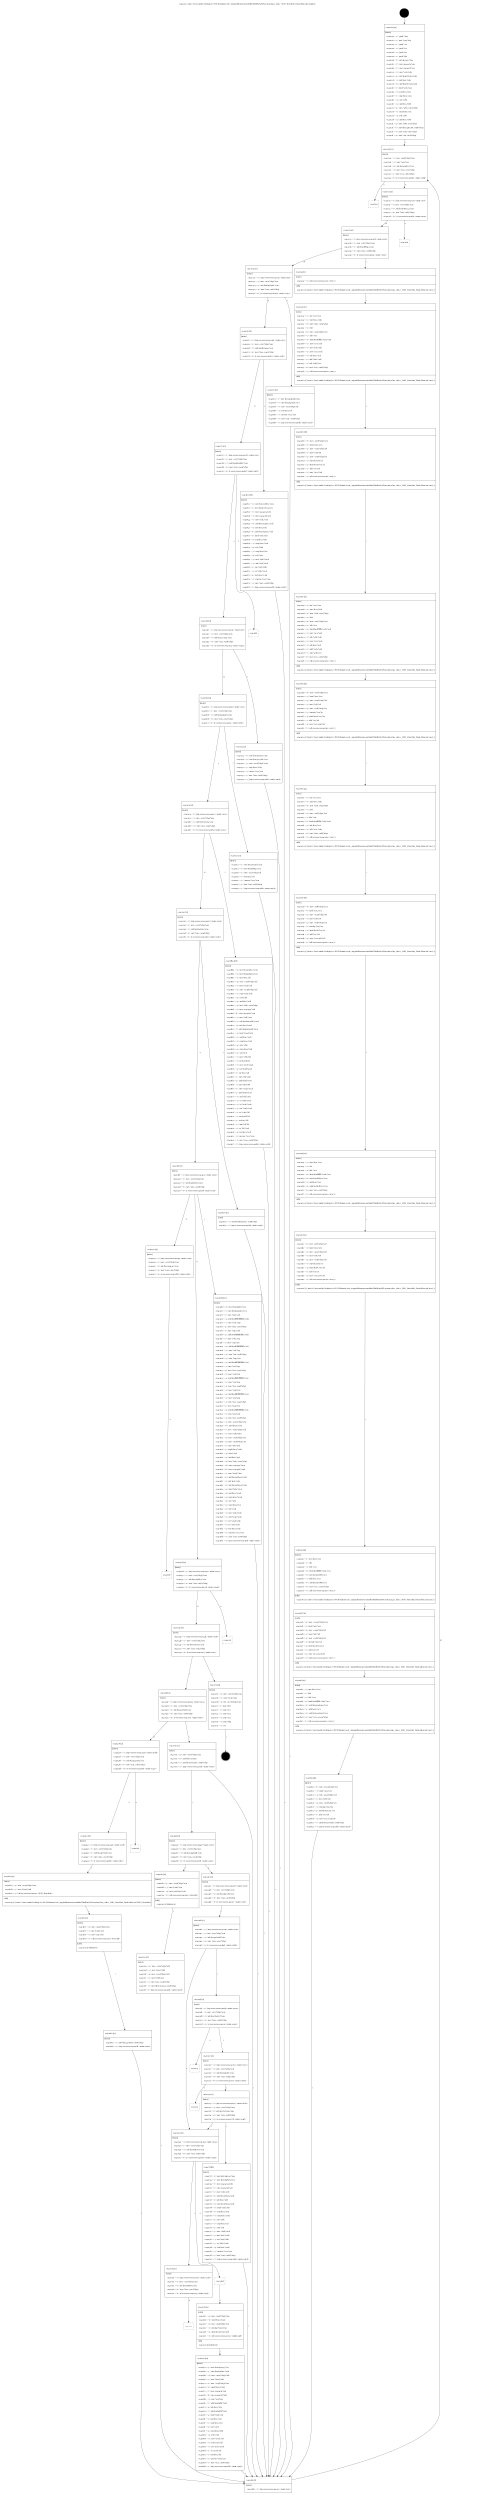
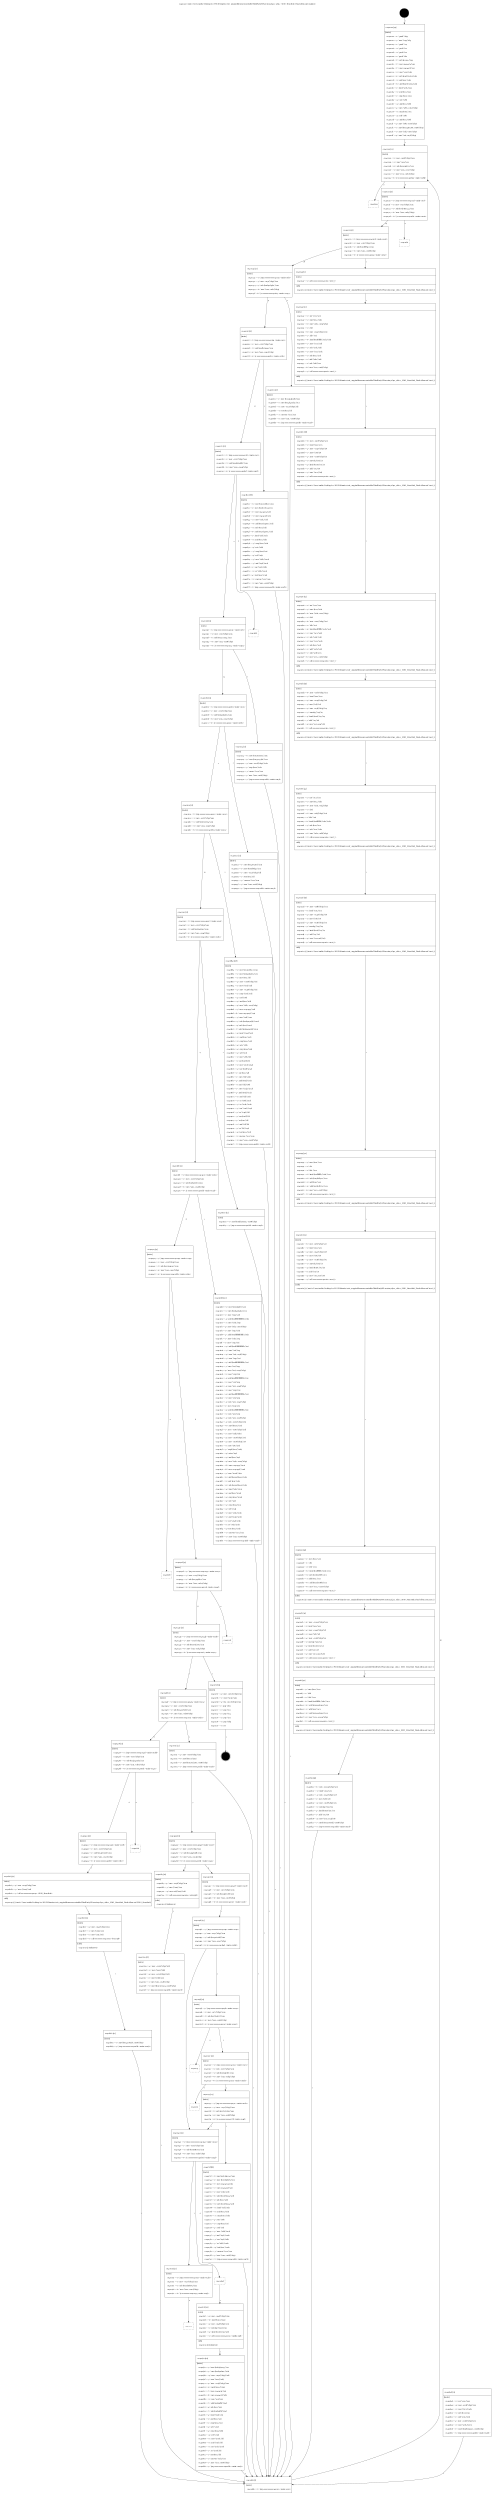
(197, 1376) -> (183, 1418)
none -> (467, 2413)
